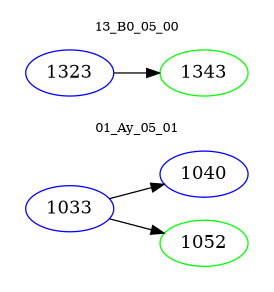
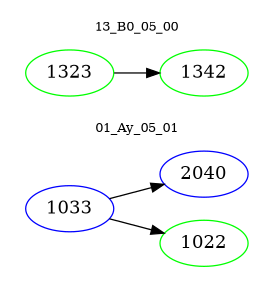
(70, 73) -> (70, 73)
(204, 73) -> (204, 73)
(204, 174) -> (204, 174)
(204, 243) -> (204, 243)
